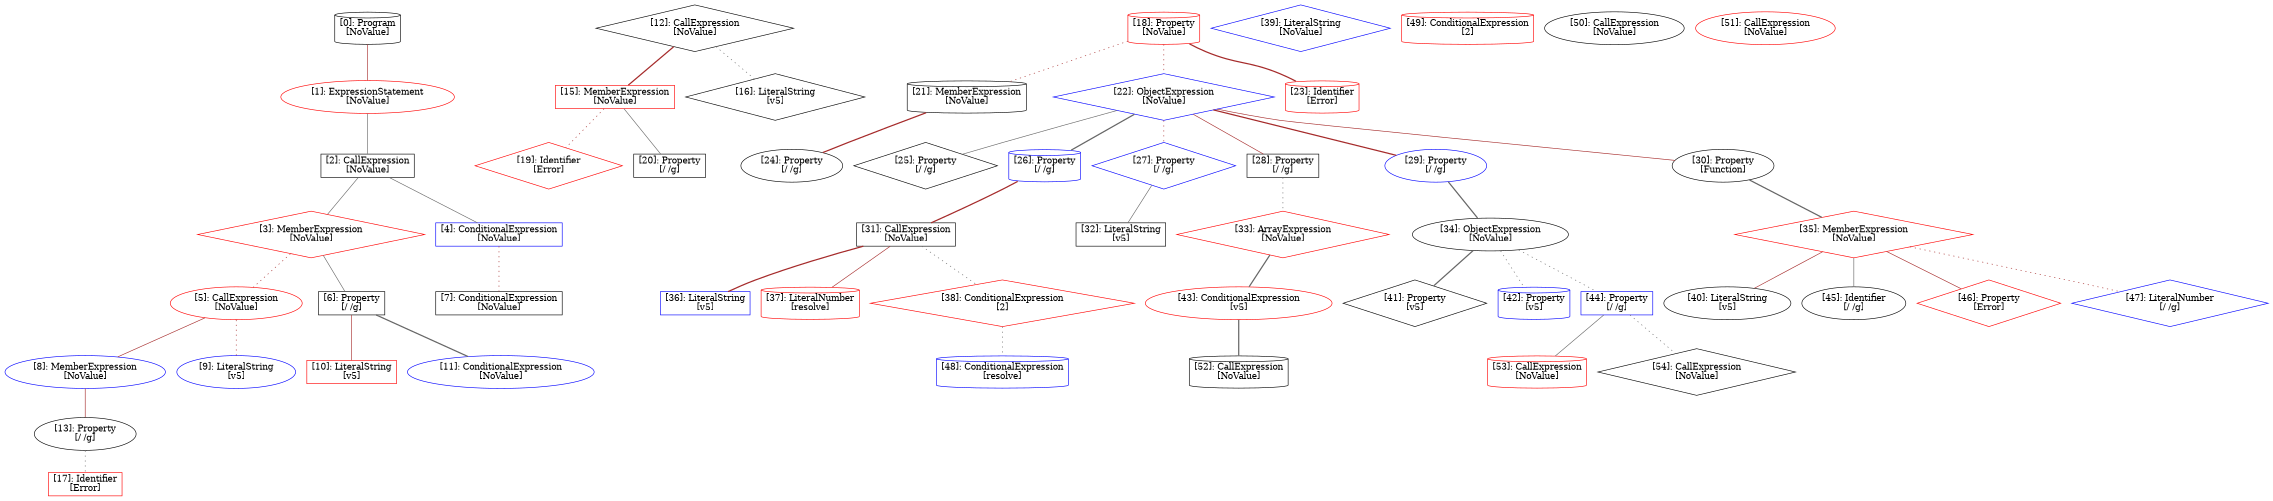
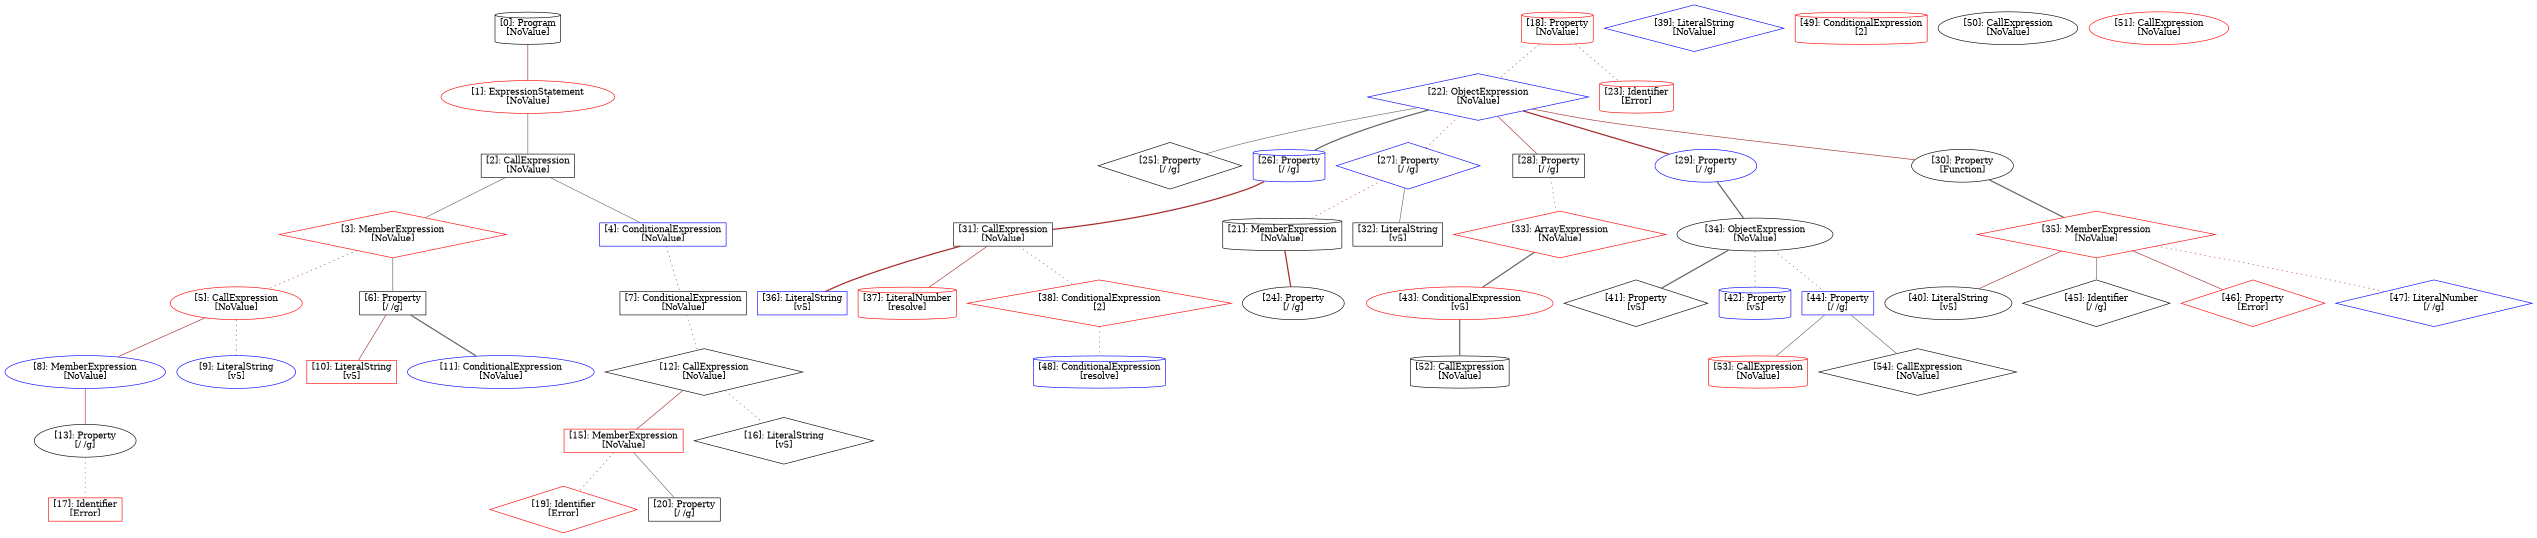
(1069, 61) -> (1346, 199)
(1243, 63) -> (1597, 63)
(651, 66) -> (660, 410)
(1854, 303) -> (2096, 303)
none -> (692, 333)
(1653, 334) -> (1874, 334)
